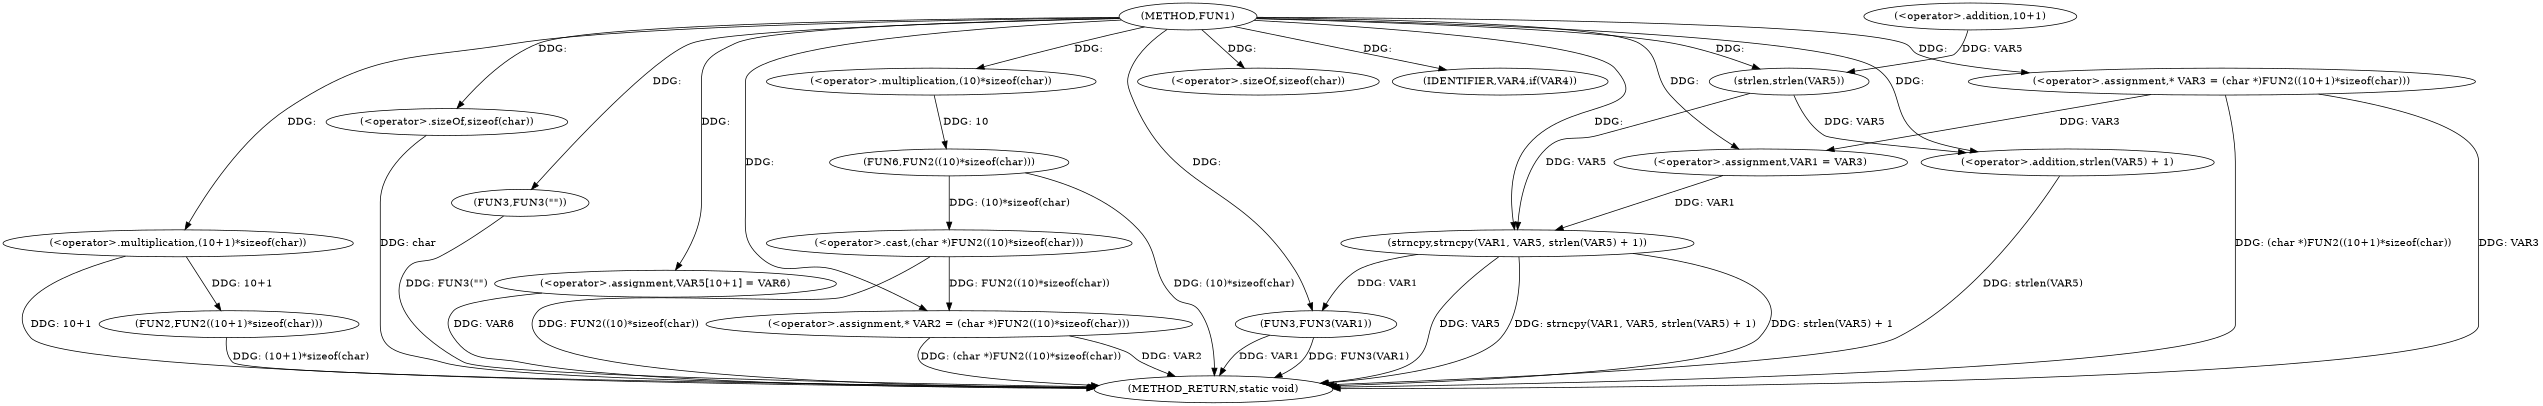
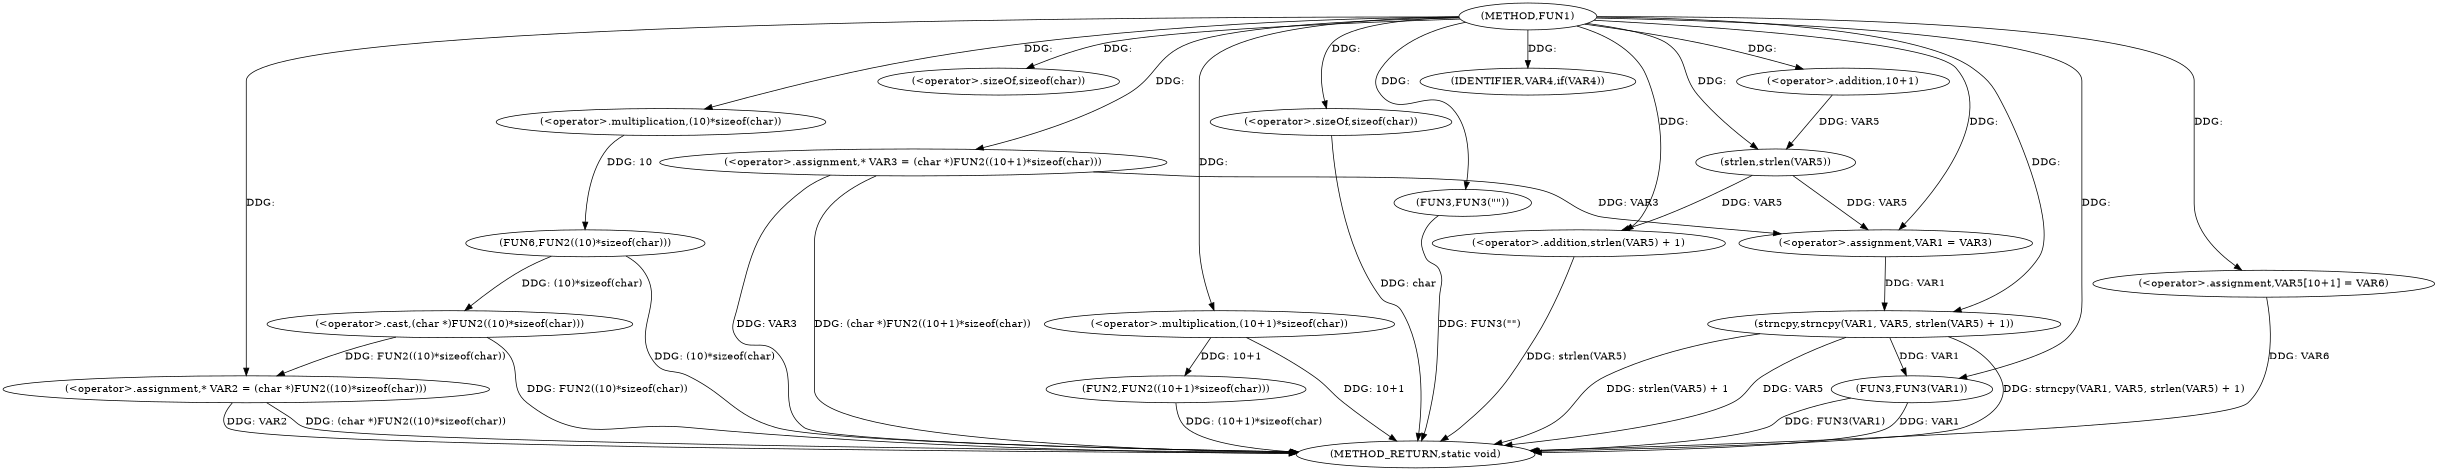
none -> (1691, 41)
(1609, 132) -> (1828, 201)
